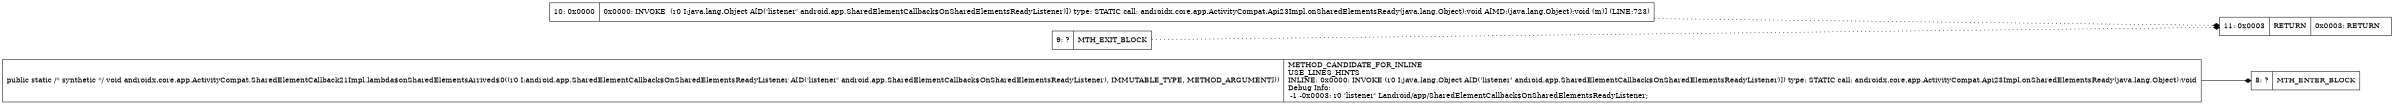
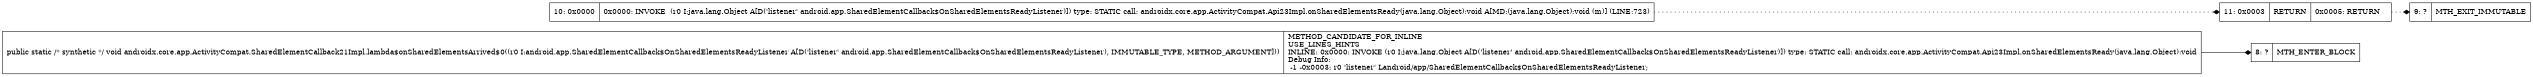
(2351, 26) -> (2351, 12)
(1683, 34) -> (2397, 12)
(1113, 40) -> (2481, 12)
